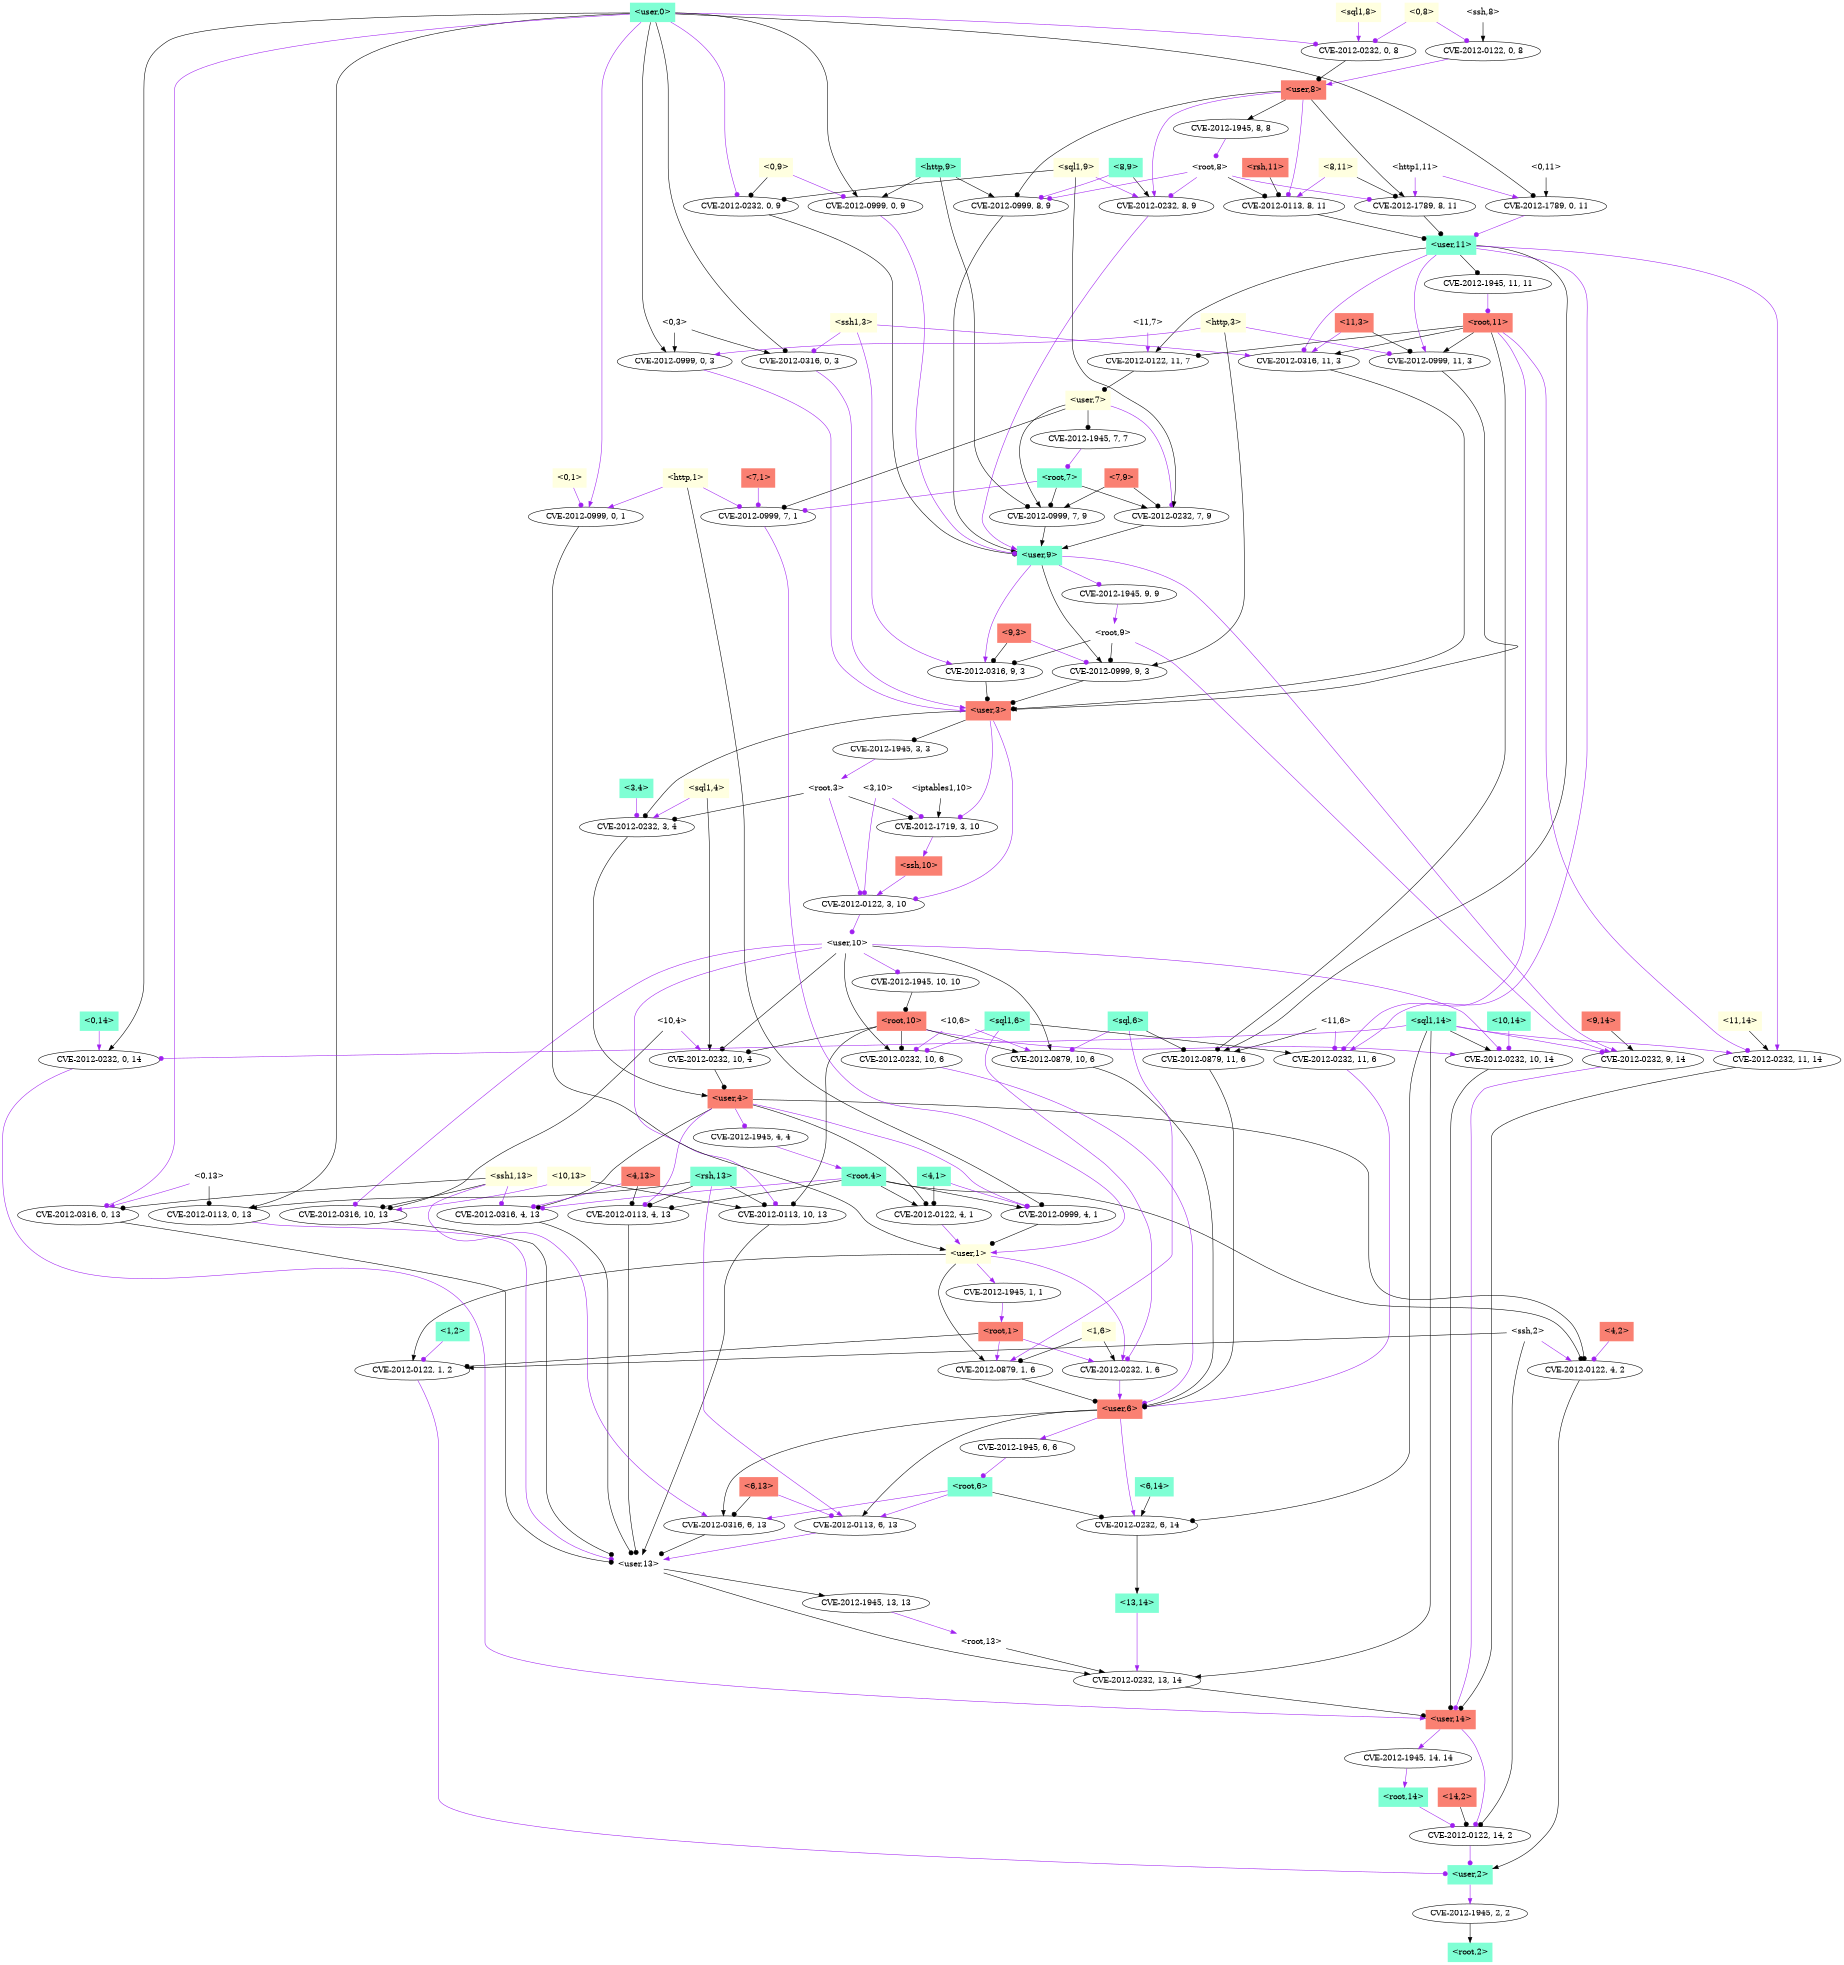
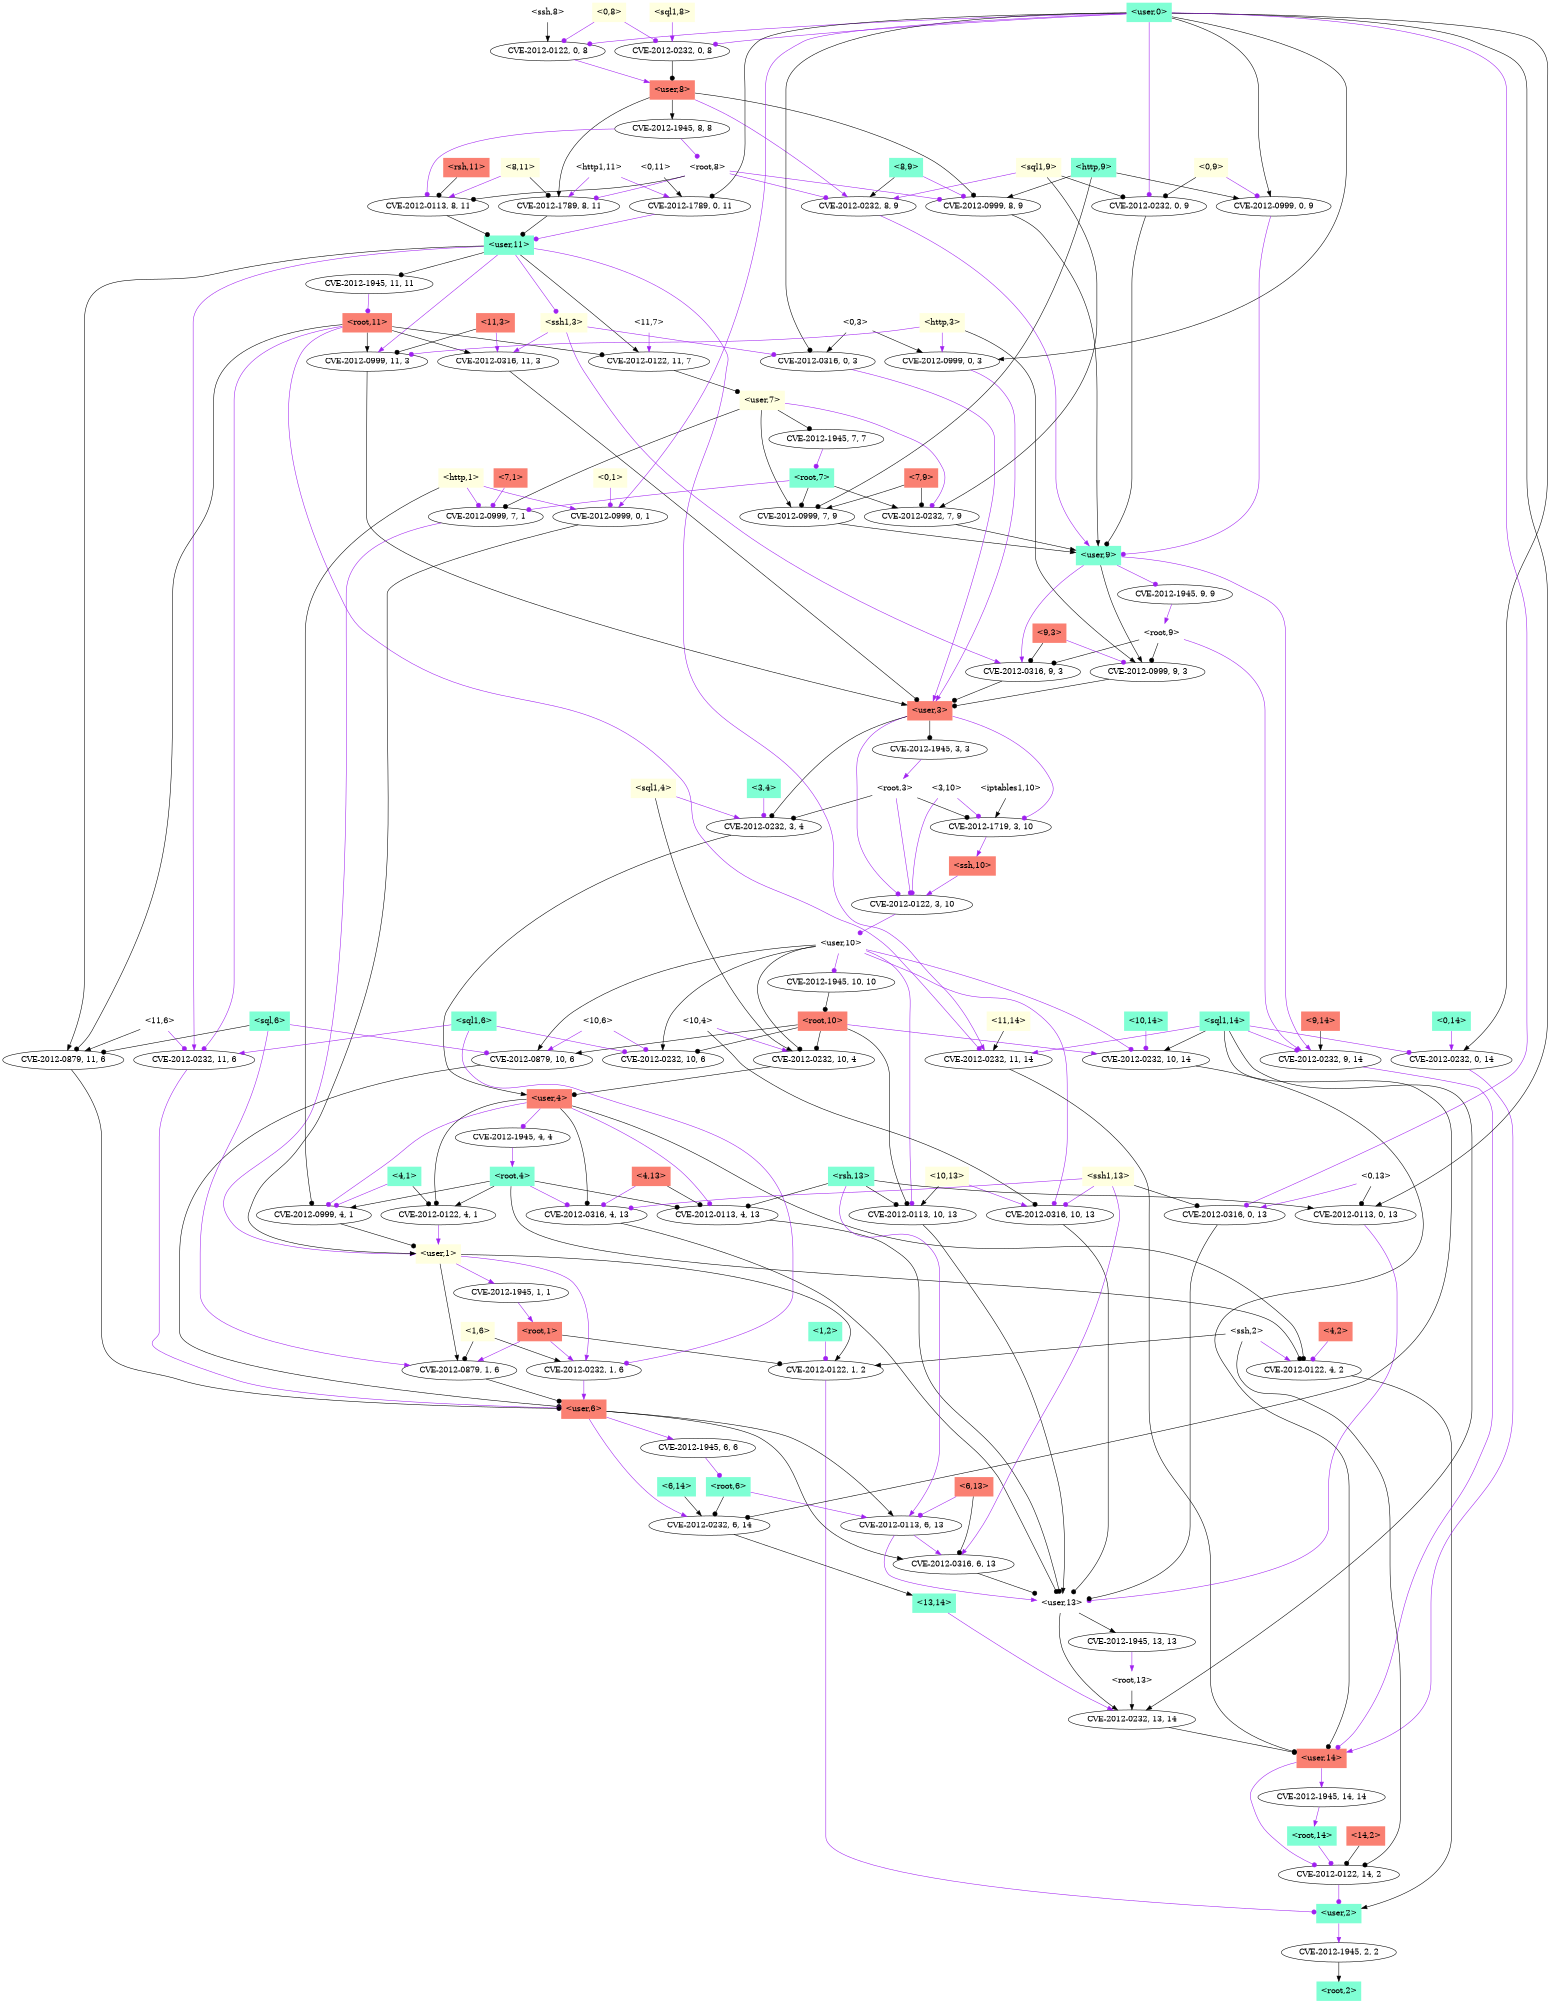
none -> (792, 27)
(1299, 146) -> (506, 136)
(1358, 291) -> (535, 282)
(1139, 1035) -> (343, 1039)
(1165, 1177) -> none
(453, 1192) -> (1085, 1192)
(860, 1504) -> (925, 1543)
